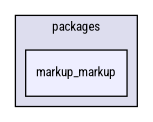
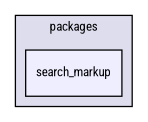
(76, 73) -> (74, 73)
